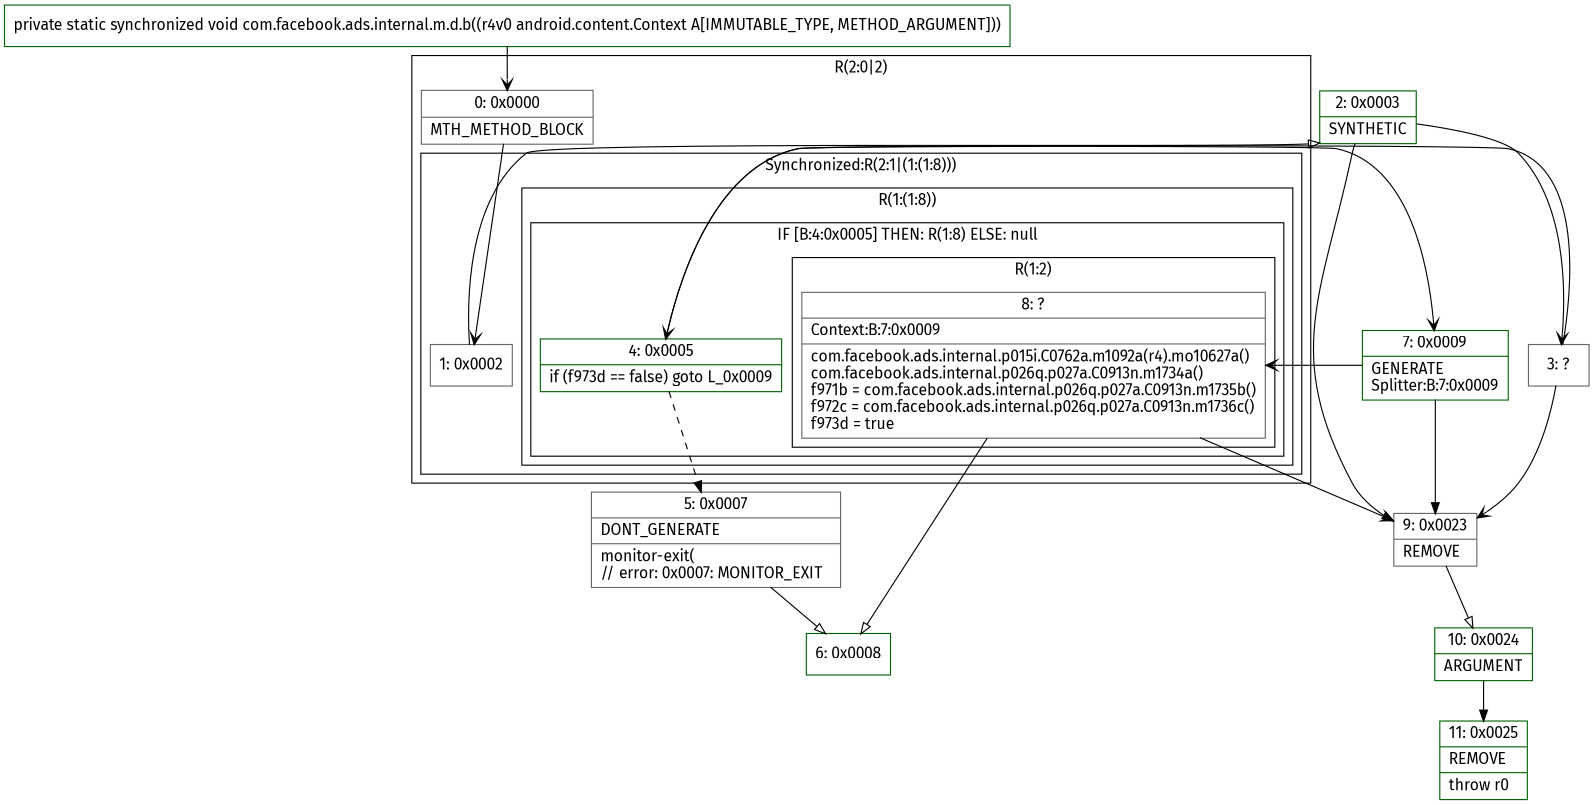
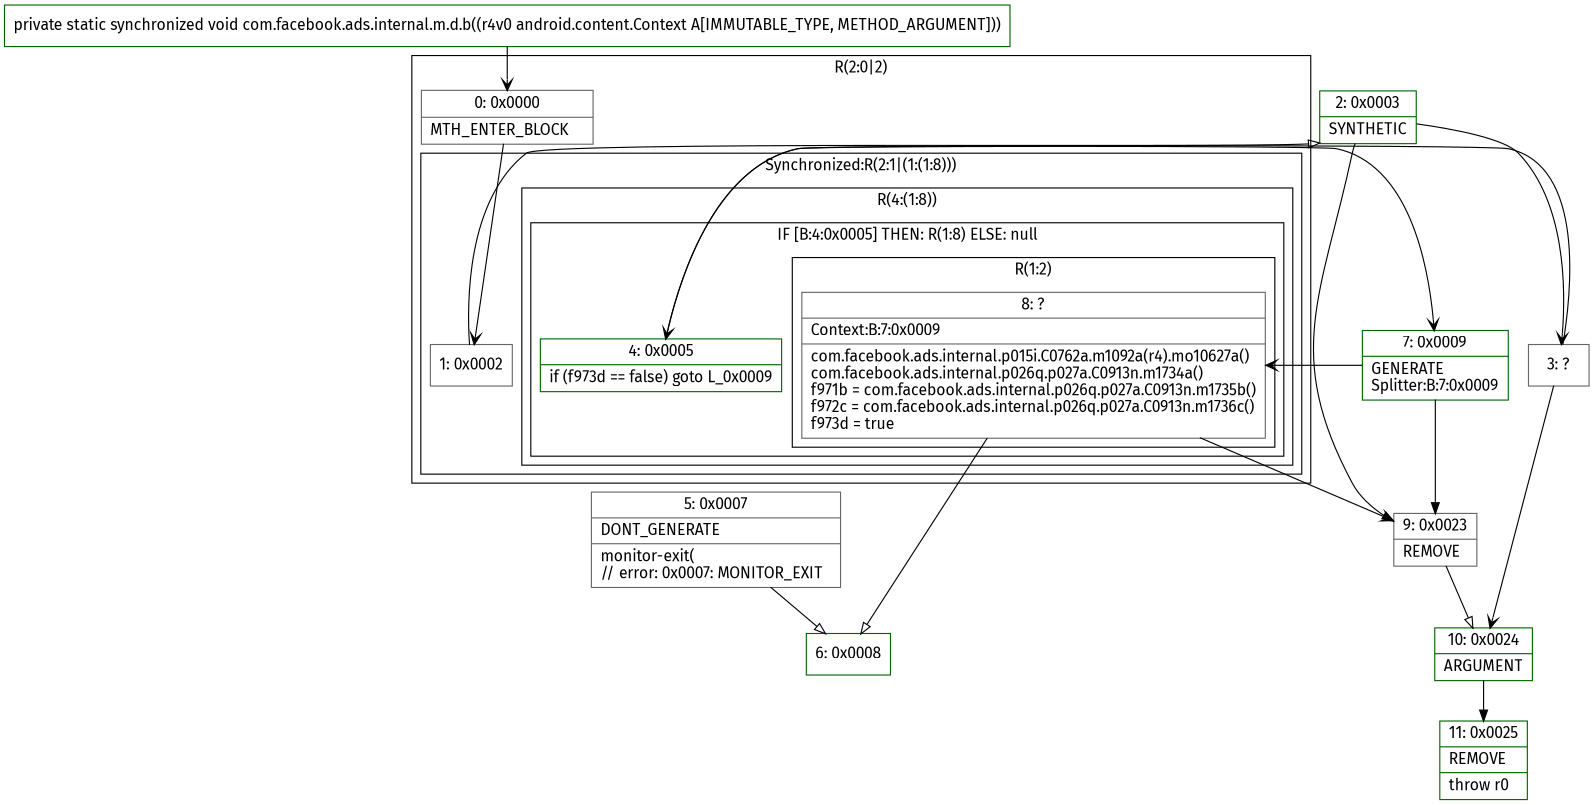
(507, 130) -> (500, 130)
(907, 201) -> (907, 201)
(683, 436) -> none
(1534, 456) -> (1523, 502)
